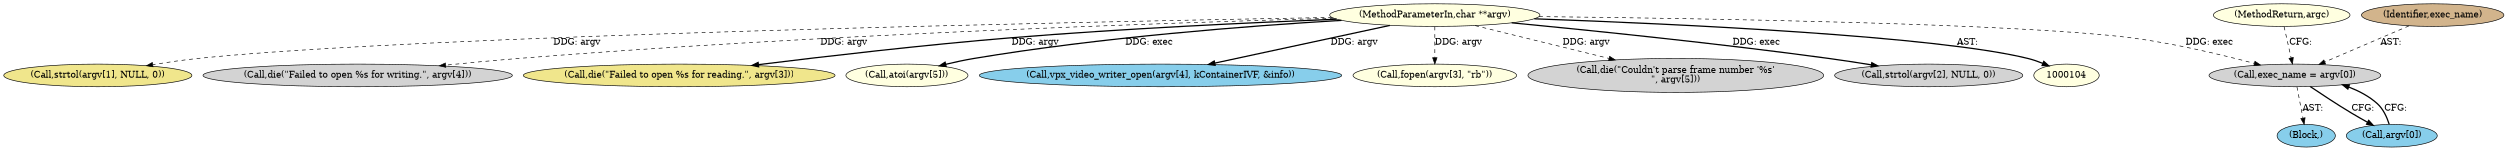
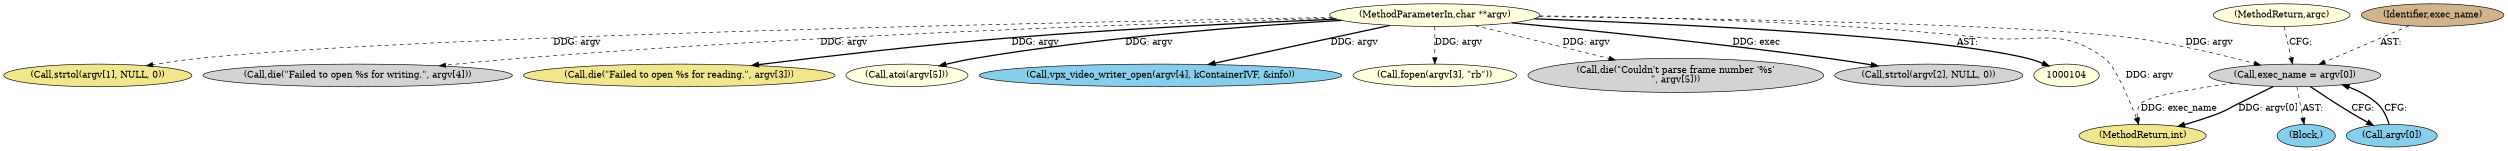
(1149, 42) -> (1149, 42)
(2209, 42) -> (2209, 42)
none -> (2143, 136)
